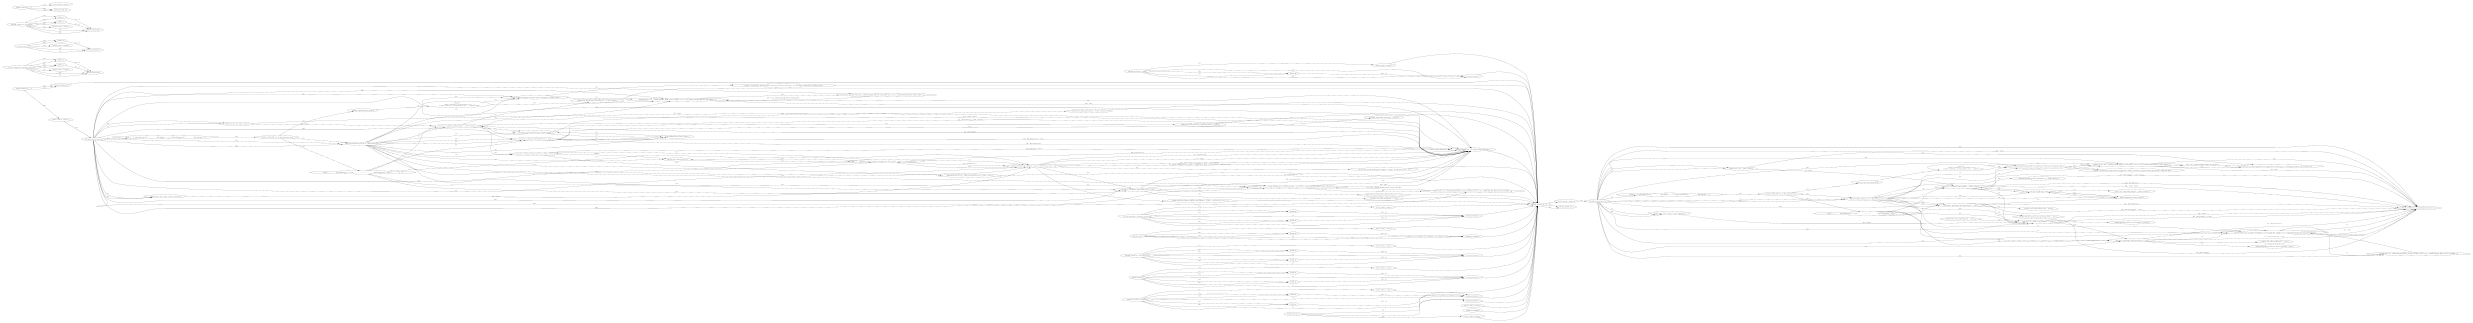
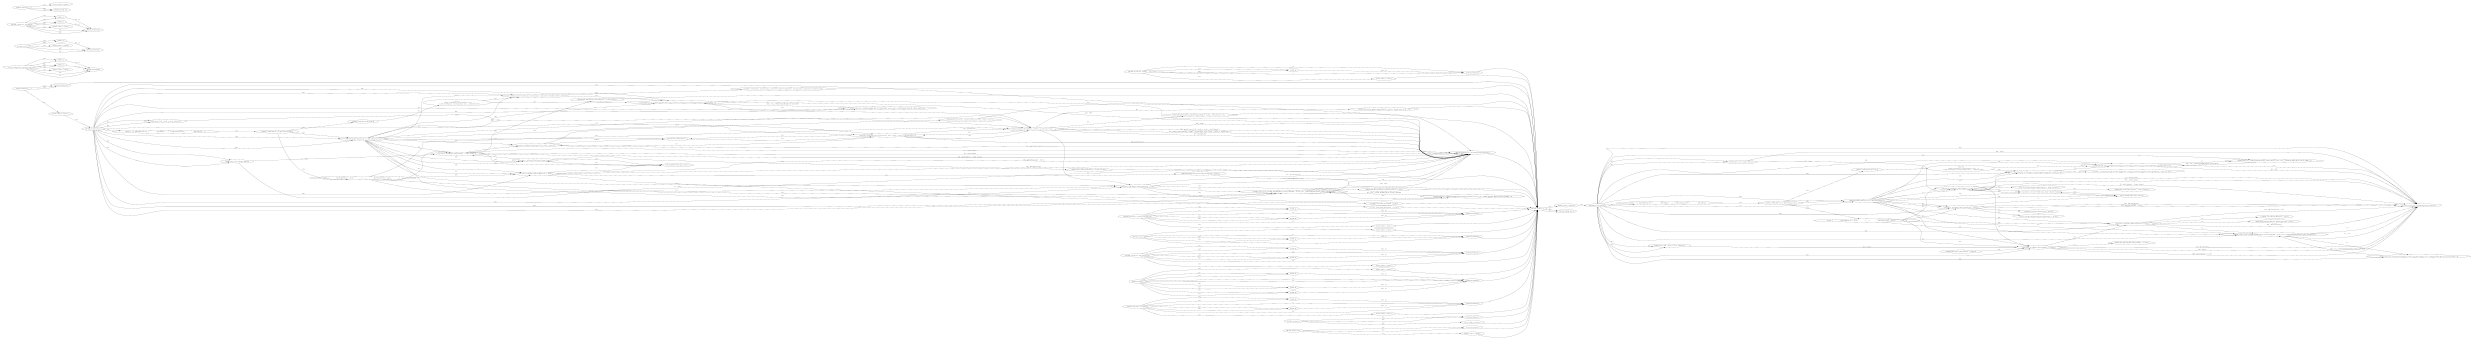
none -> (1293, 292)
none -> (1293, 331)
